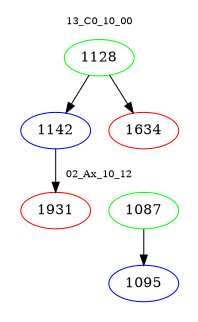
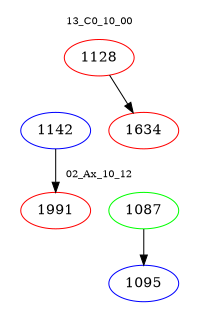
(99, 58) -> (99, 58)
(80, 90) -> none
(56, 211) -> (56, 211)
